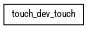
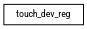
(44, 15) -> (44, 15)
